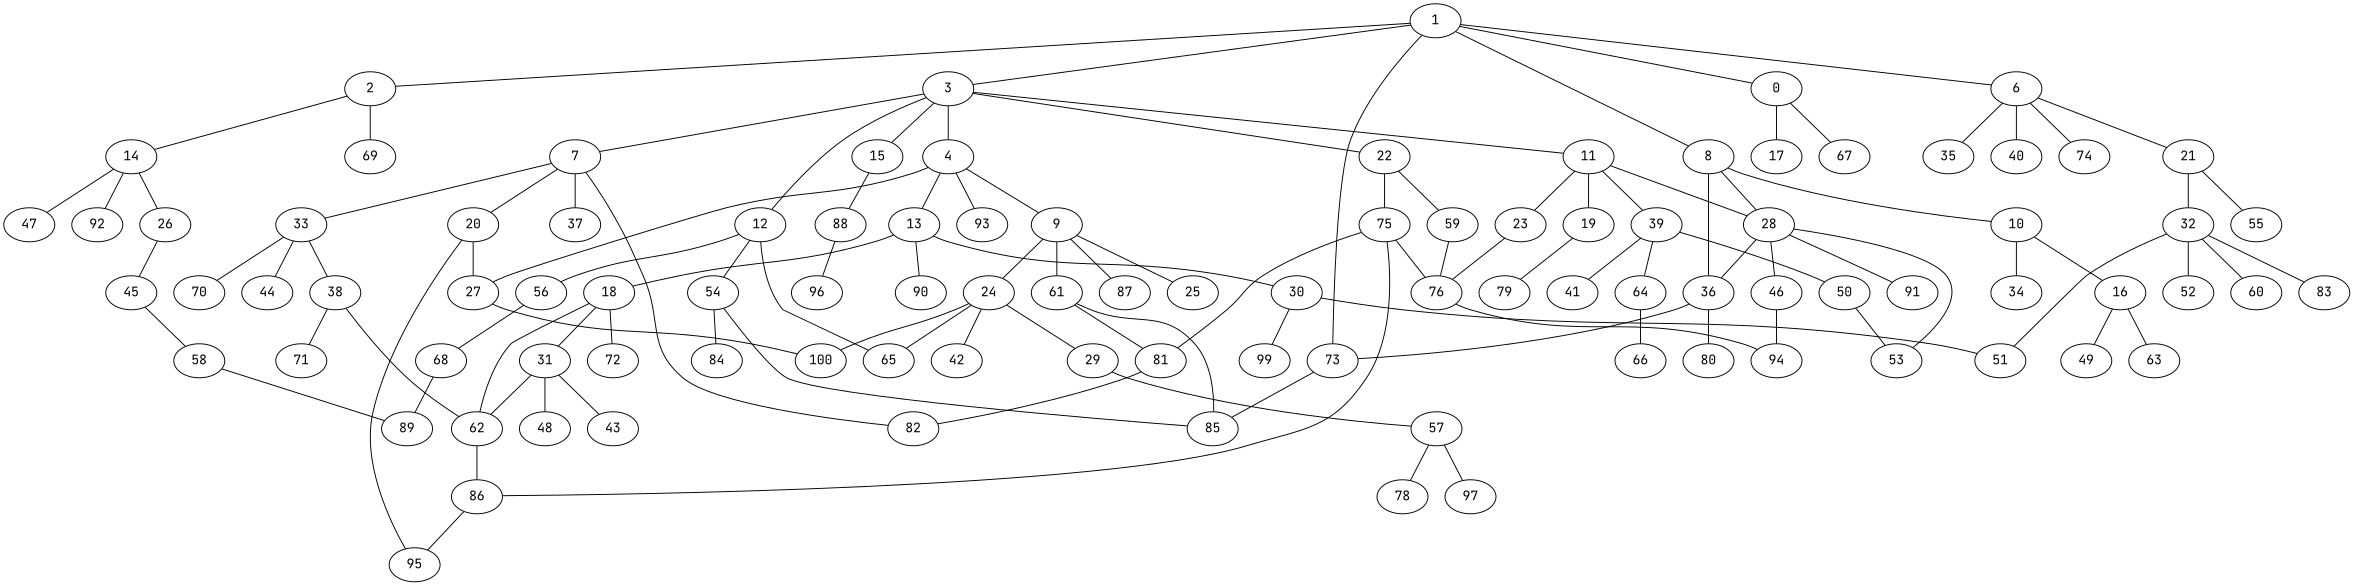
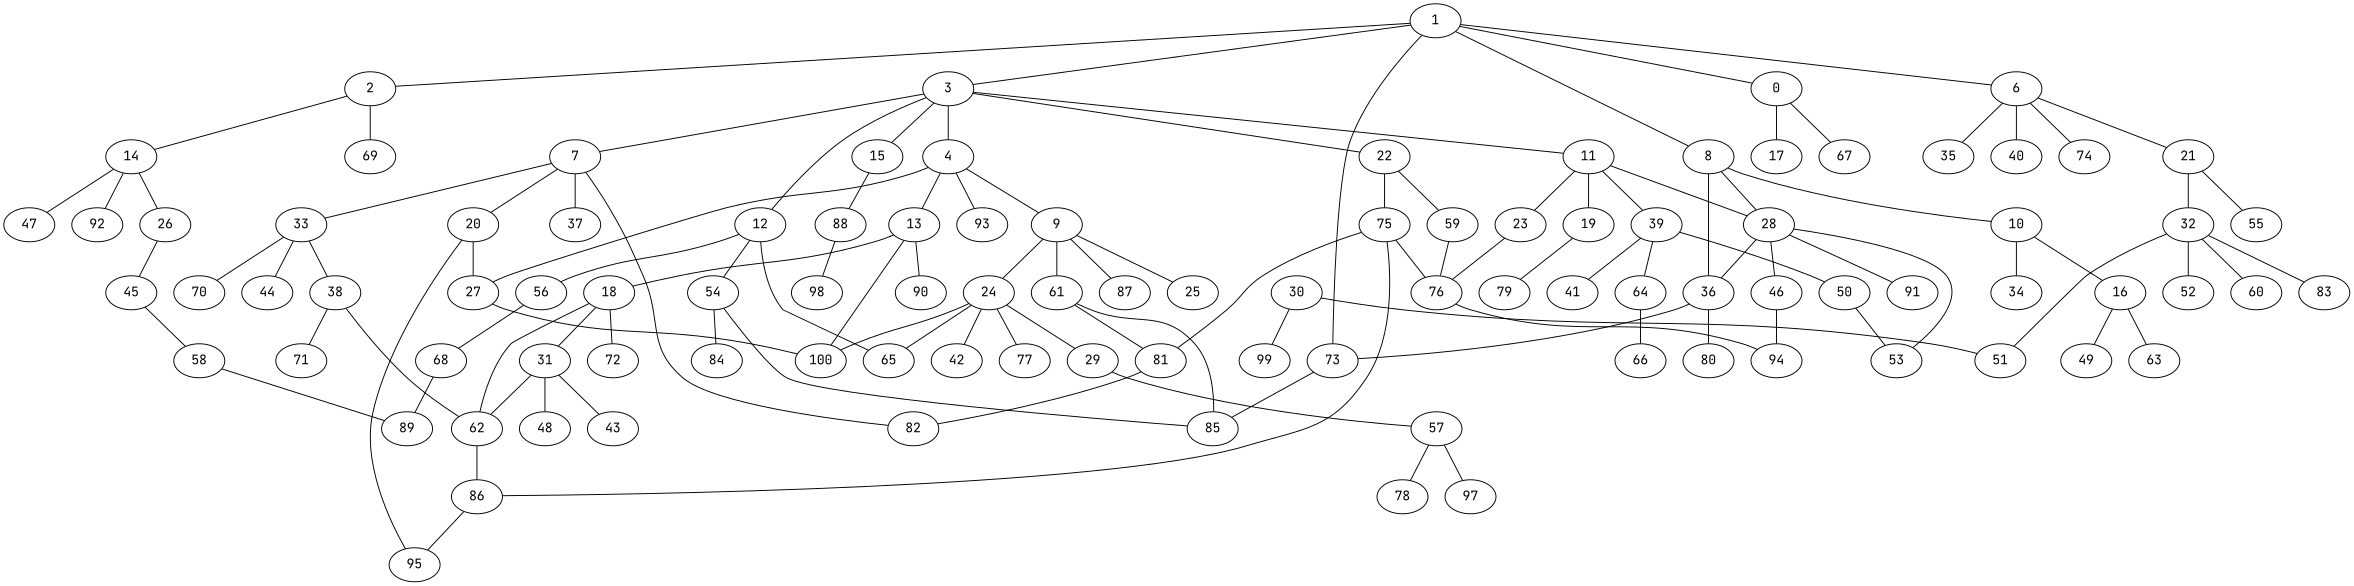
(1111, 265) -> (867, 293)
(817, 293) -> (817, 293)
none -> (1025, 361)
